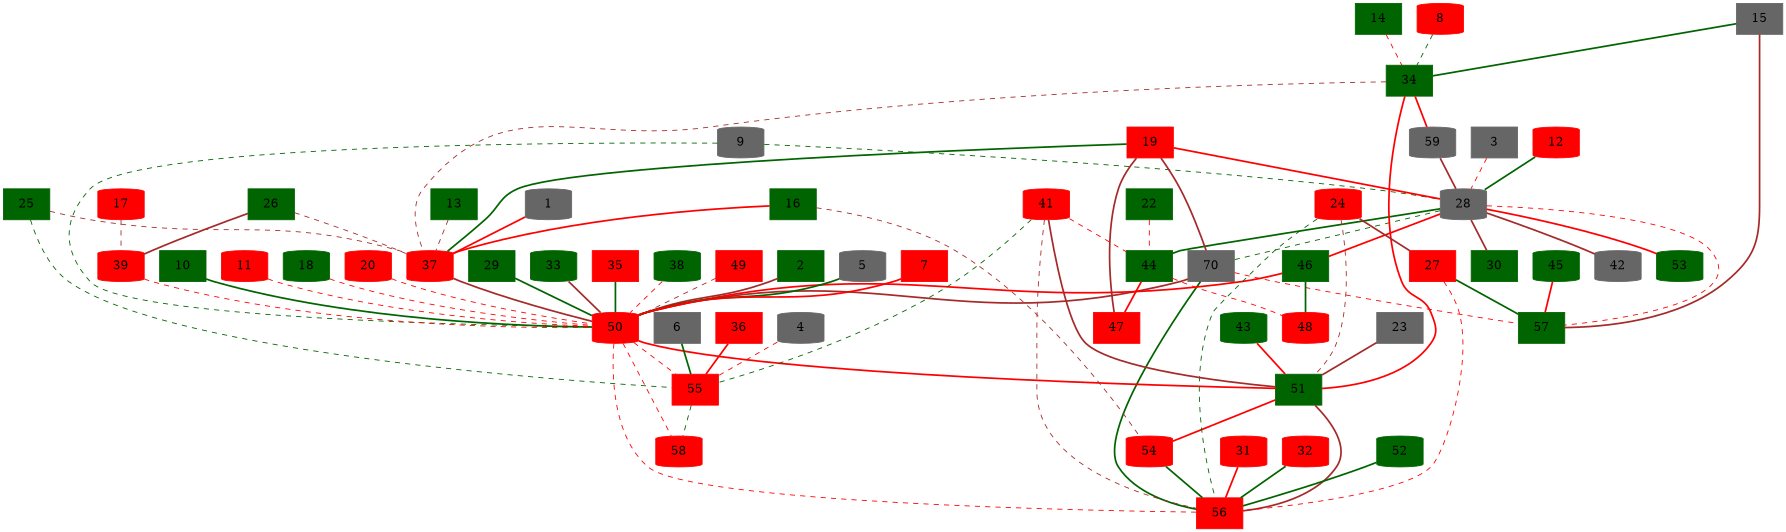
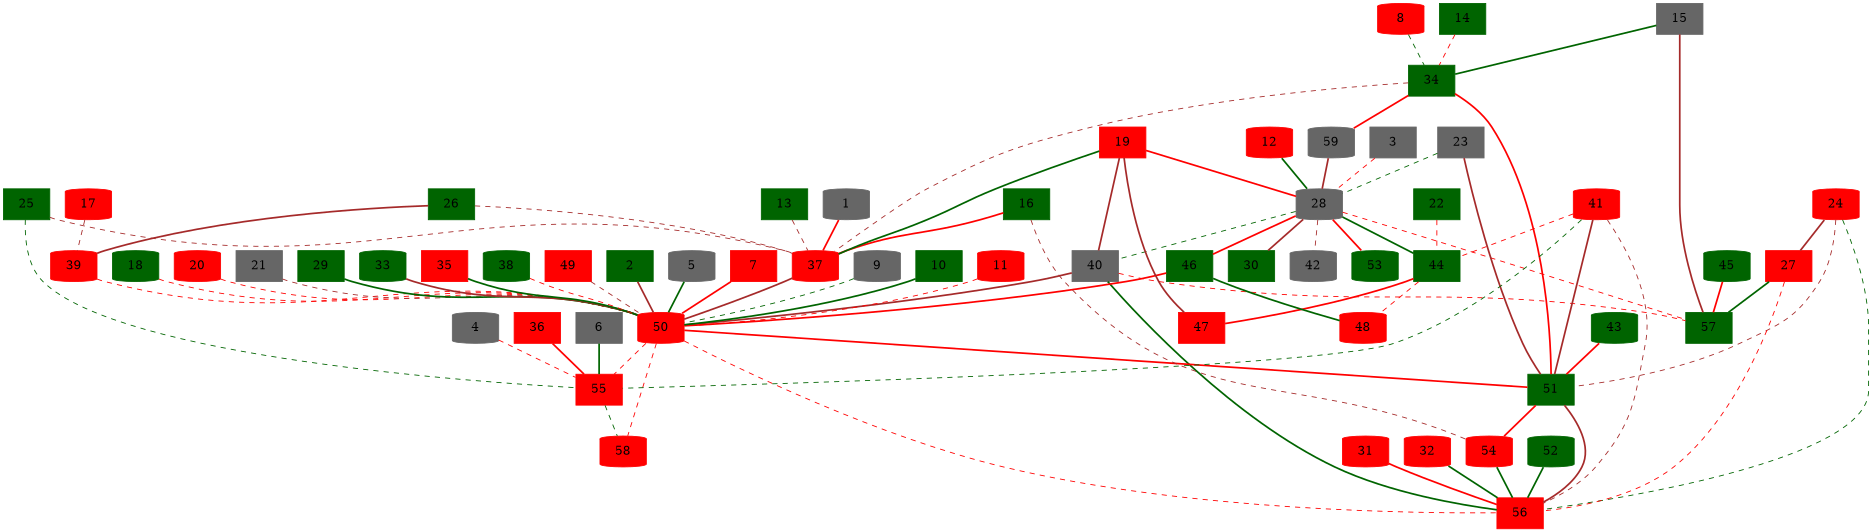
(1103, 165) -> (1390, 173)
(1541, 233) -> (1316, 235)
none -> (259, 266)
(1211, 266) -> (1095, 266)
